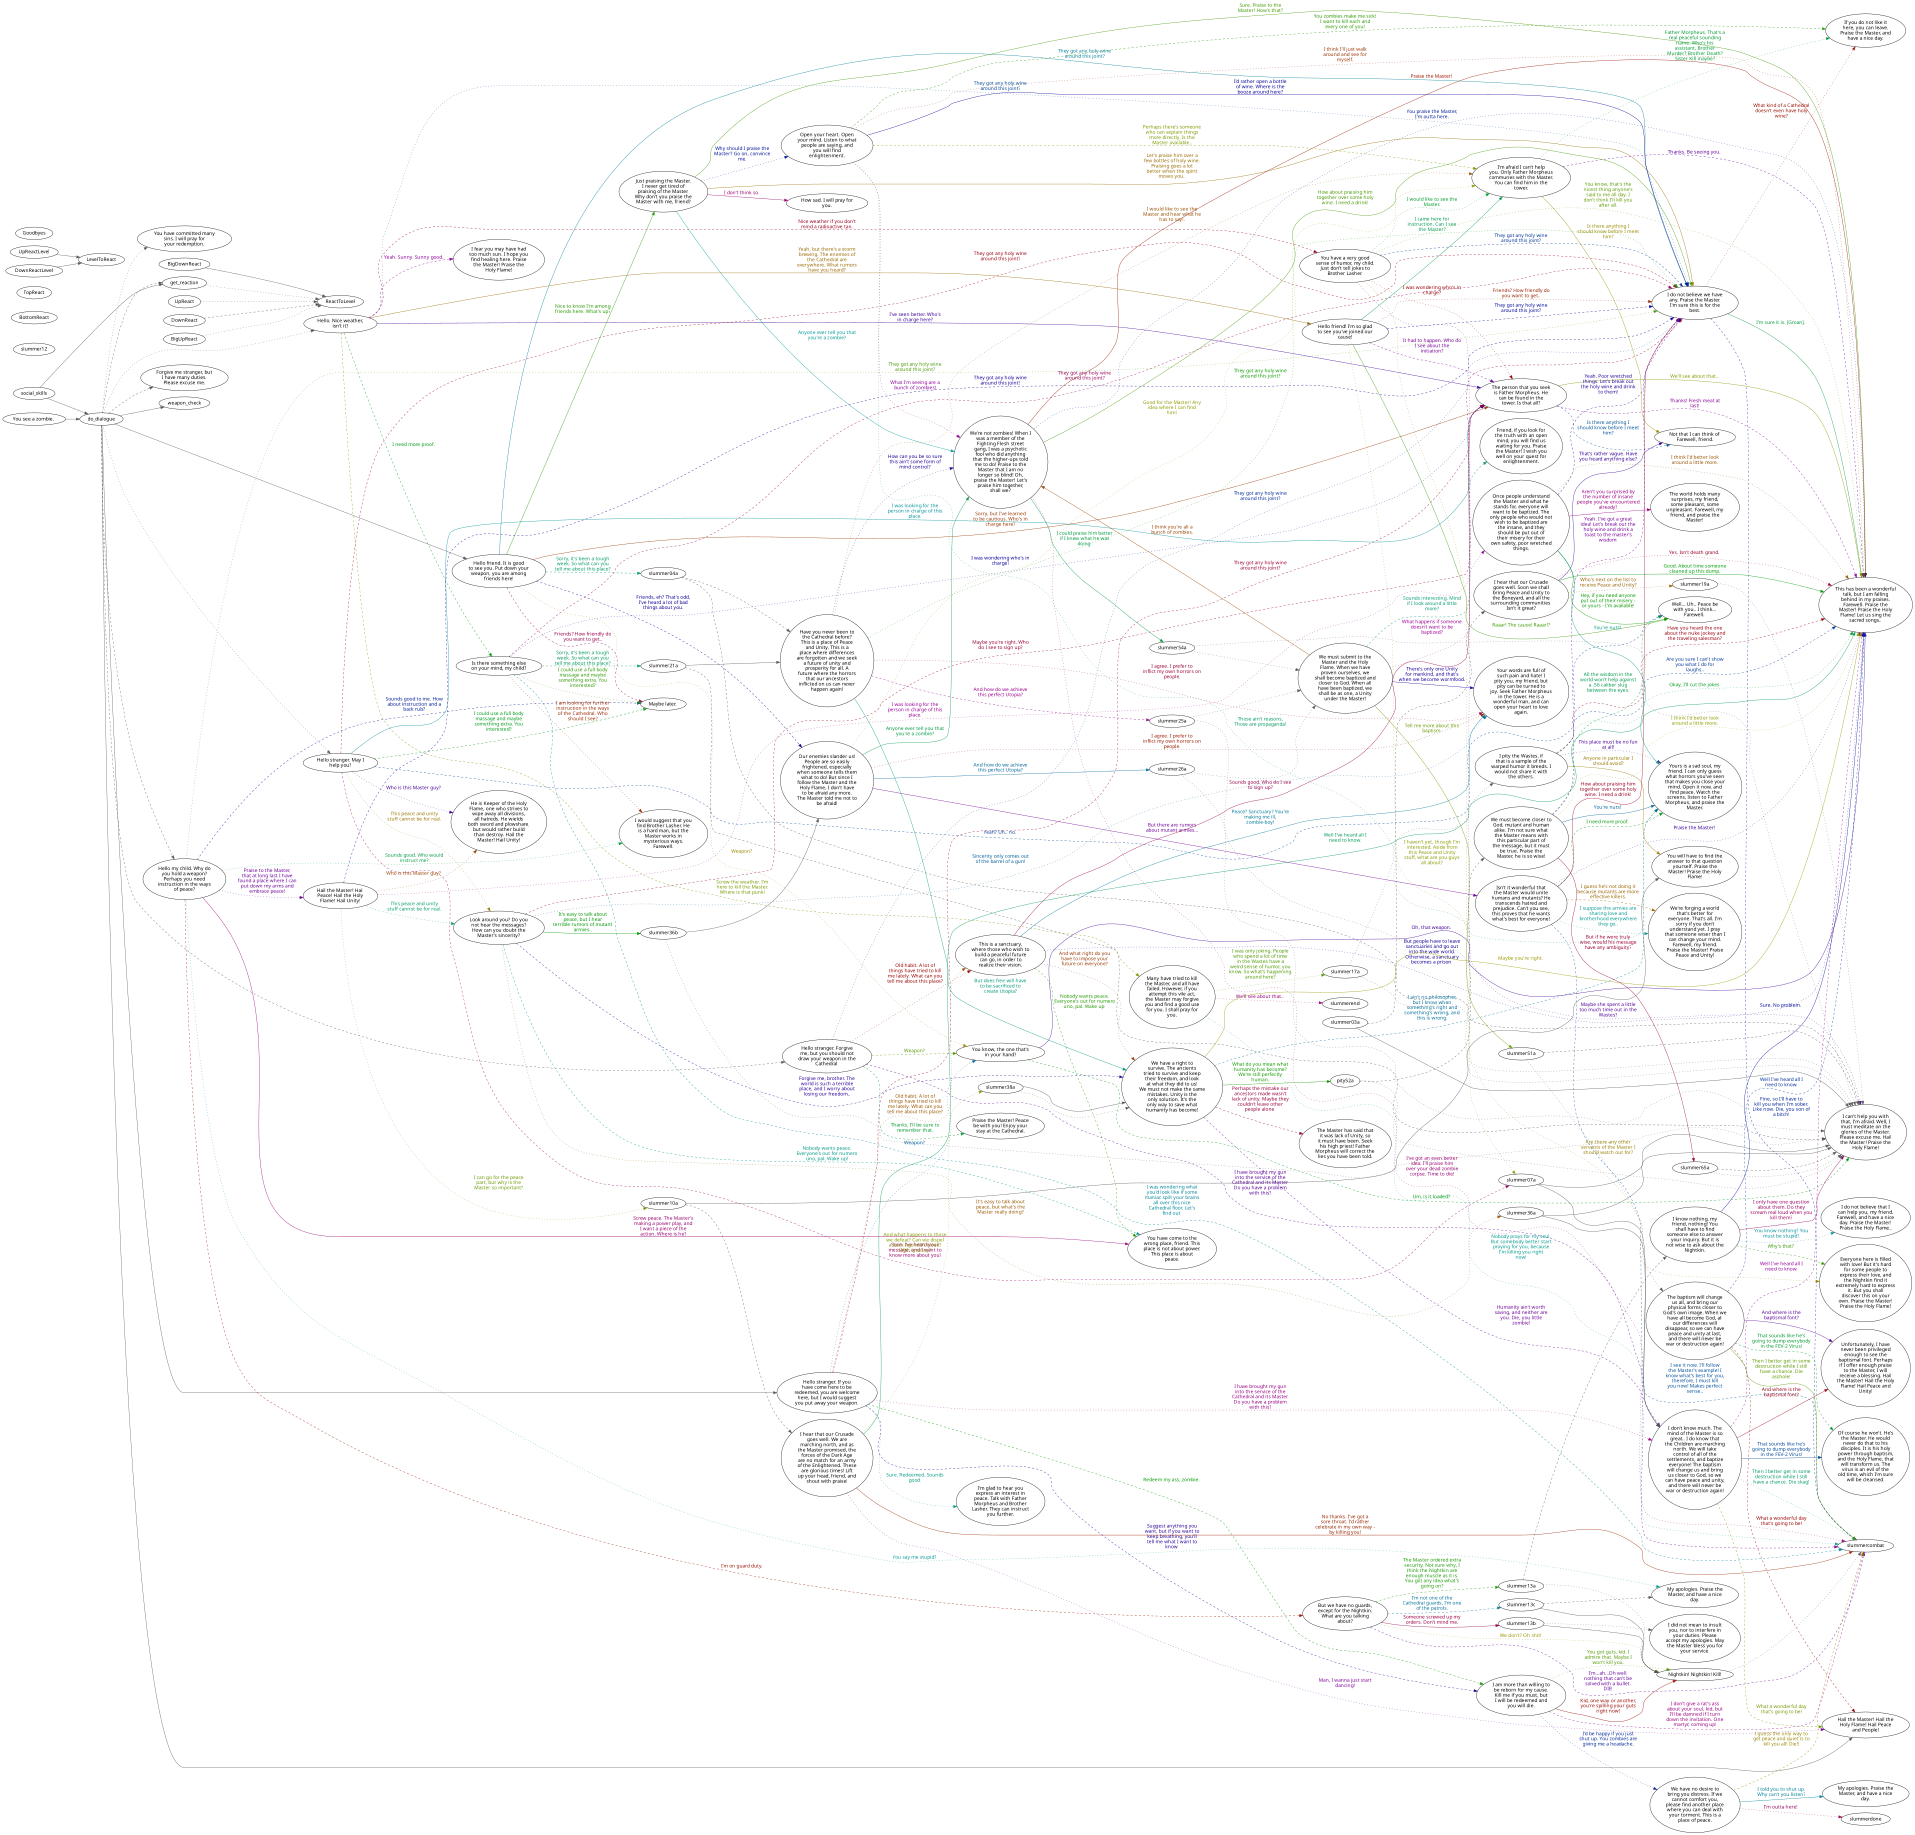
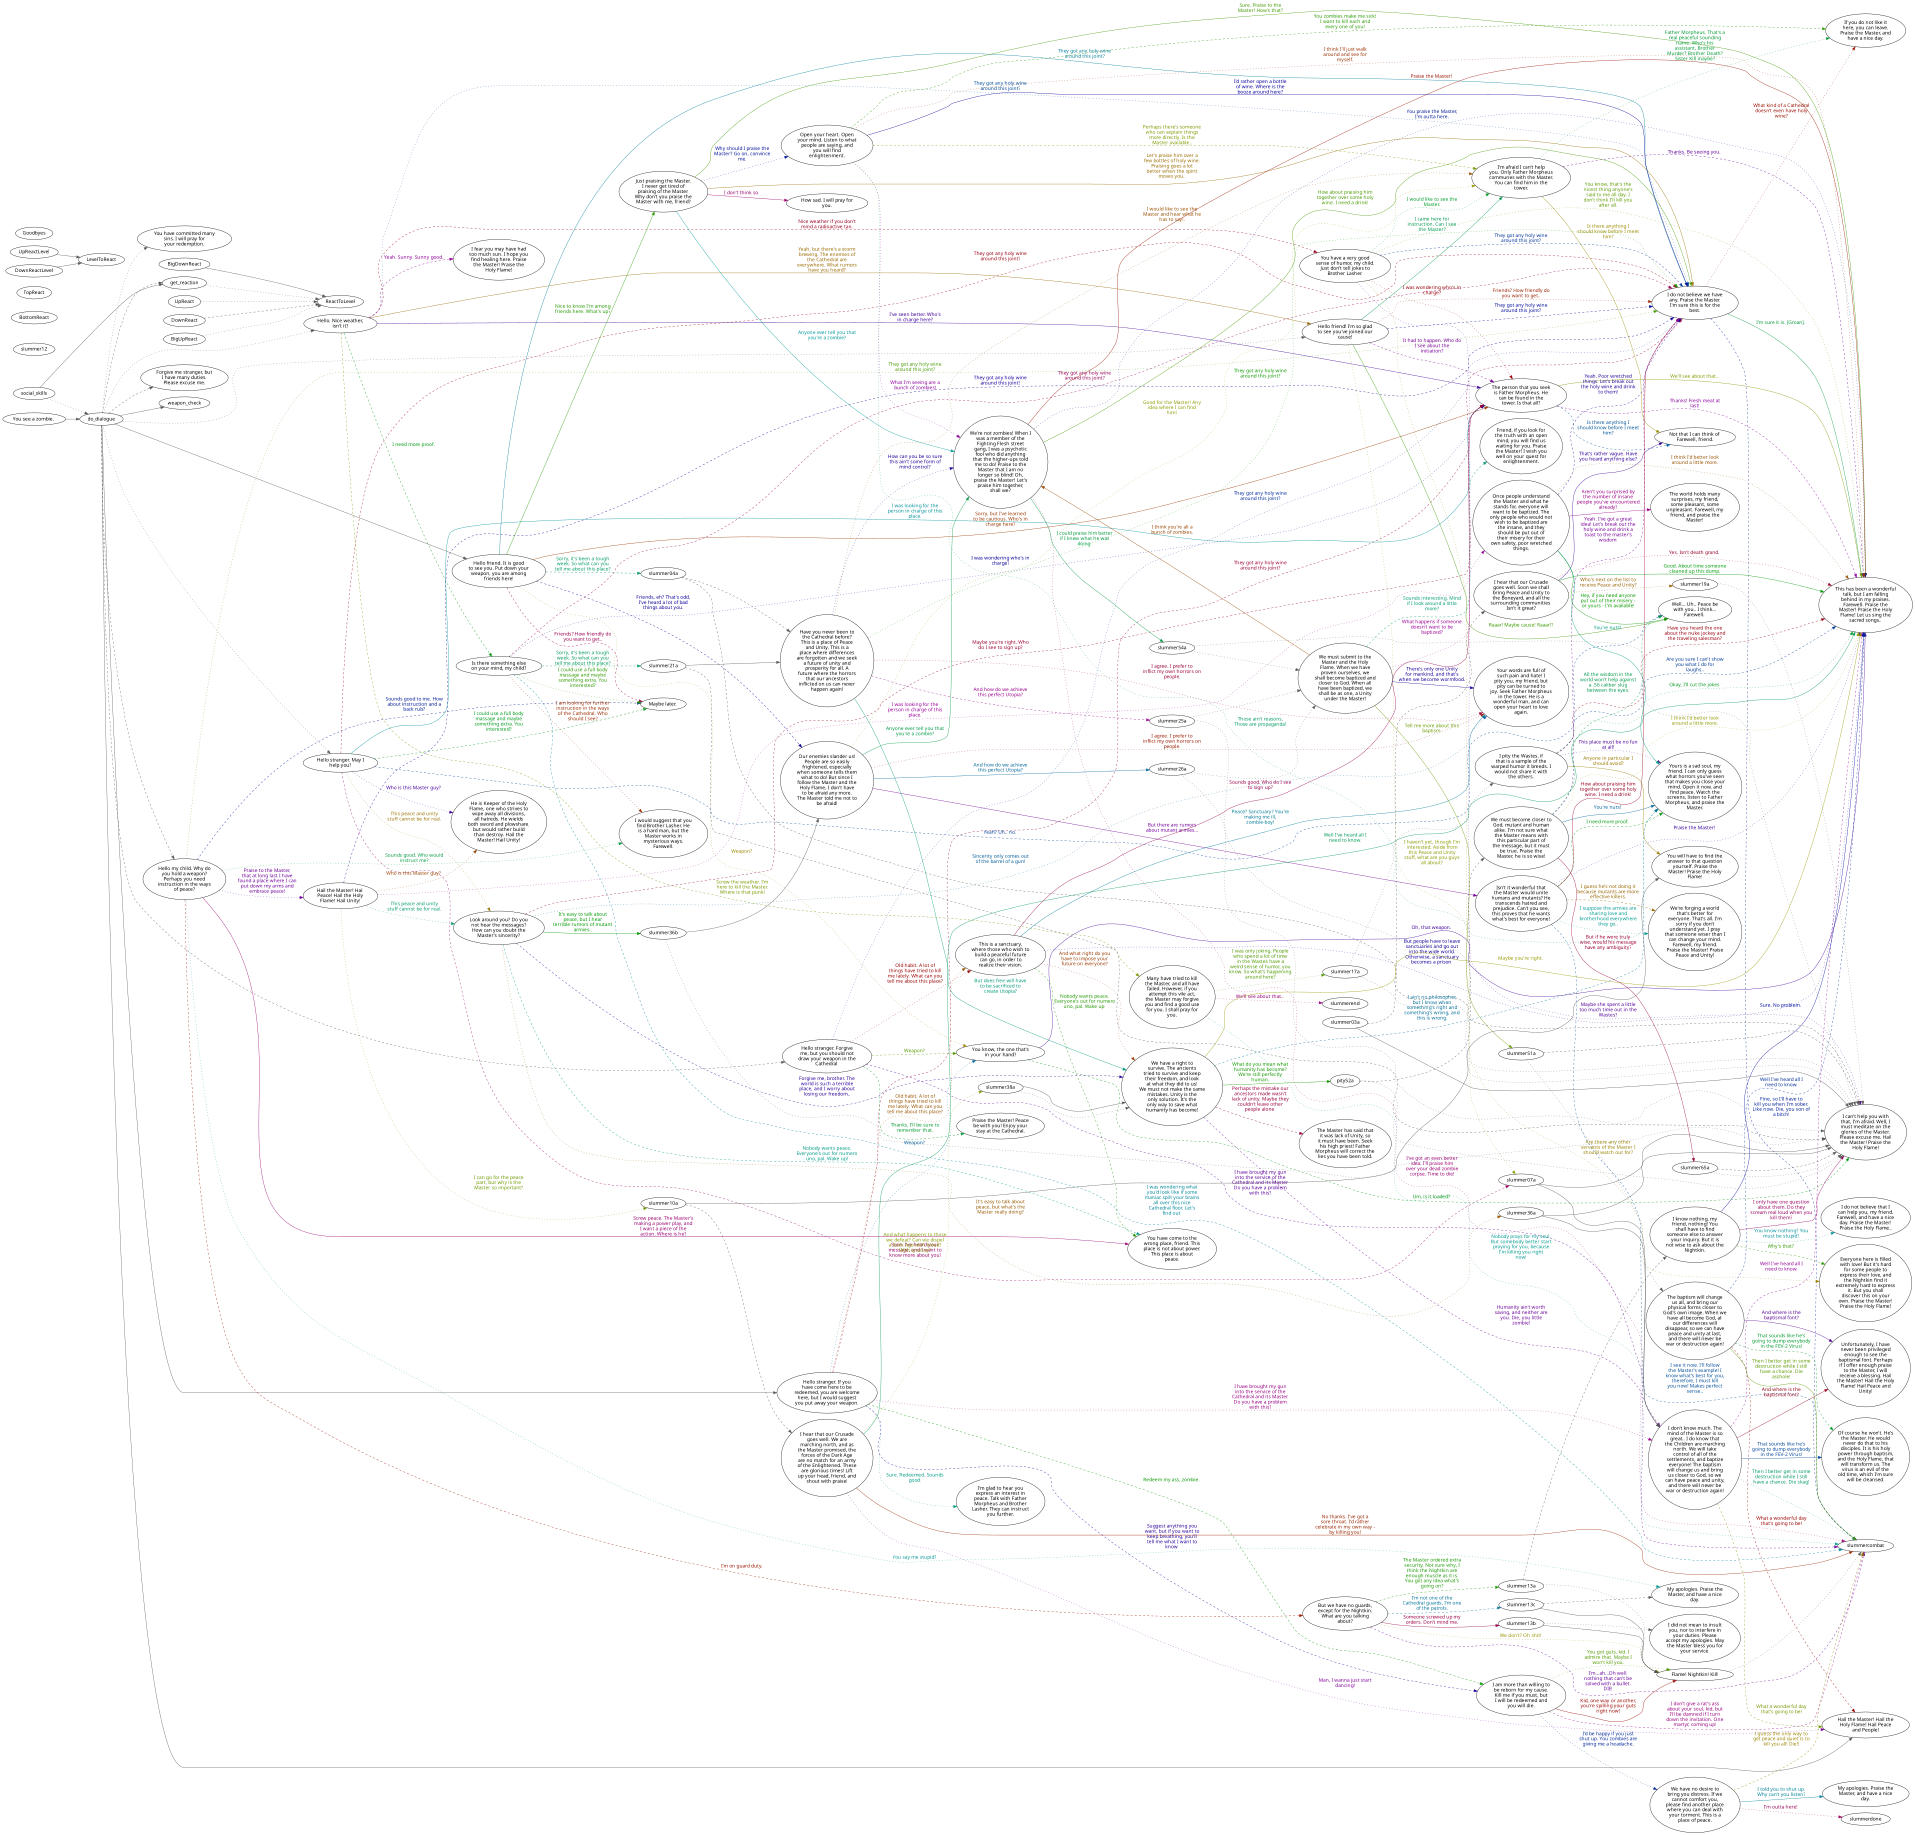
none -> (691, 355)
(66, 406) -> (66, 406)
(1521, 625) -> (1521, 625)
(1695, 1675) -> (1695, 1675)
